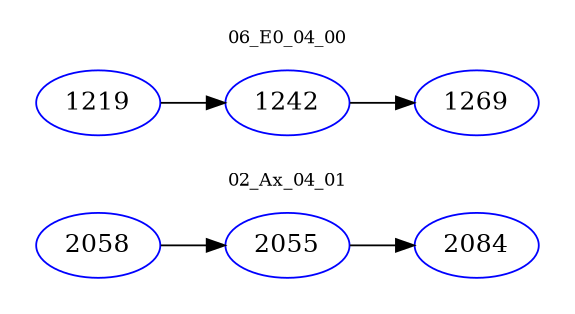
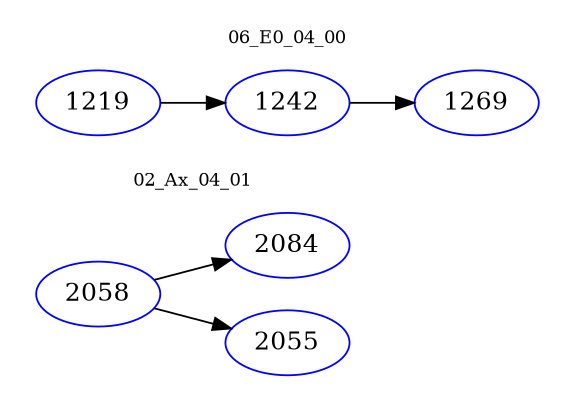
(373, 245) -> (184, 272)
